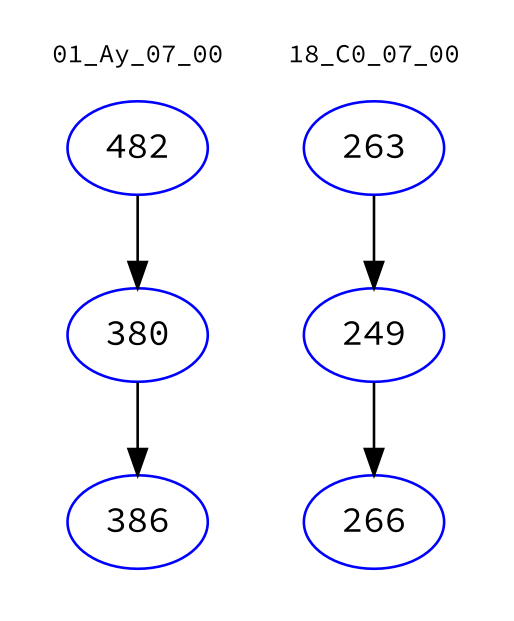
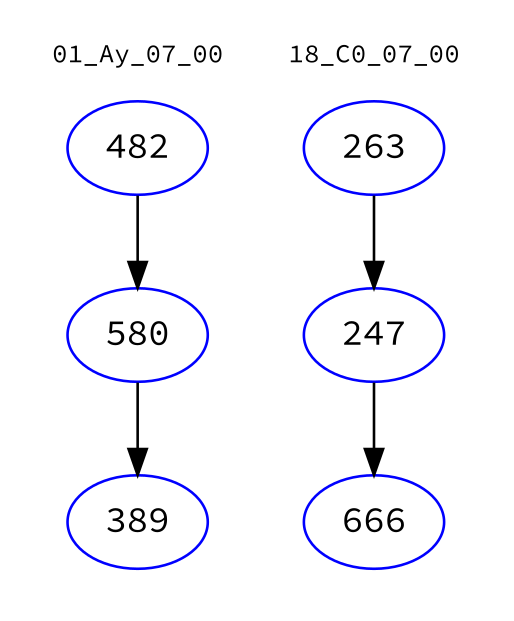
(138, 335) -> (138, 335)
(374, 335) -> (374, 335)
(138, 522) -> (138, 522)
(374, 522) -> (374, 522)
